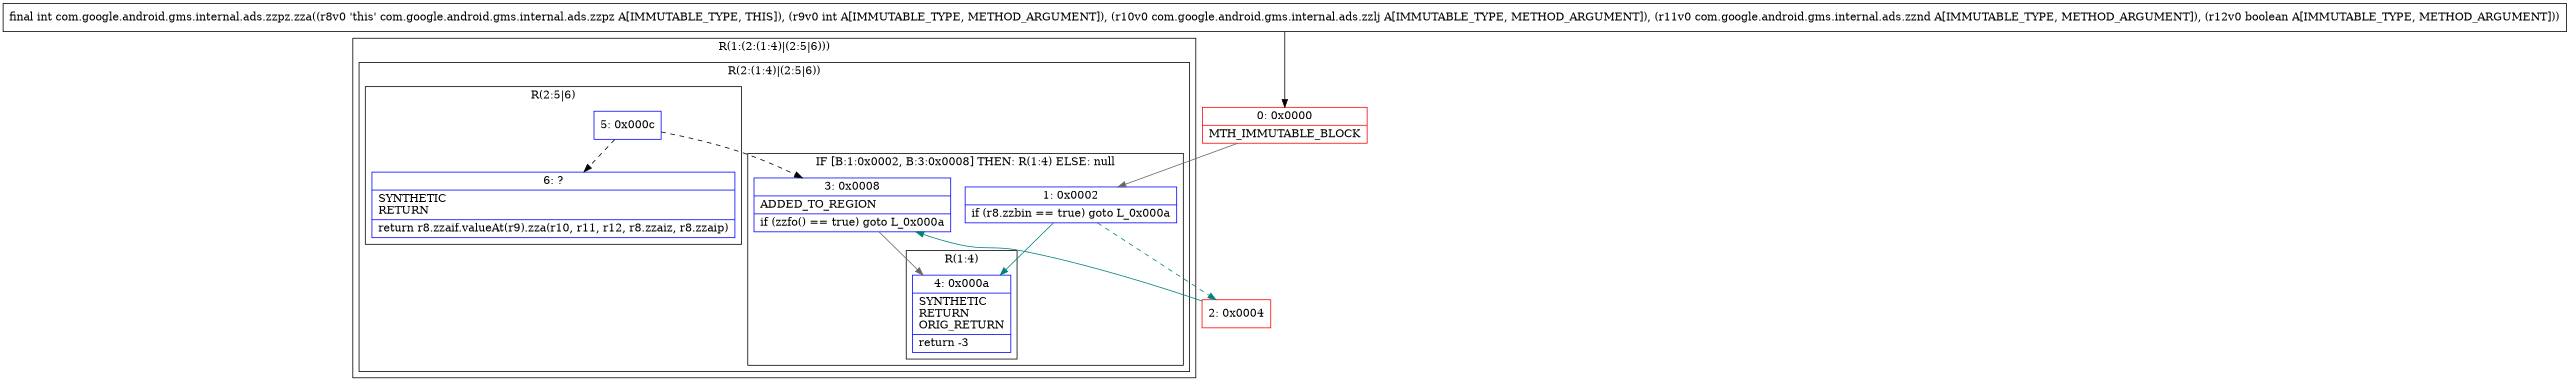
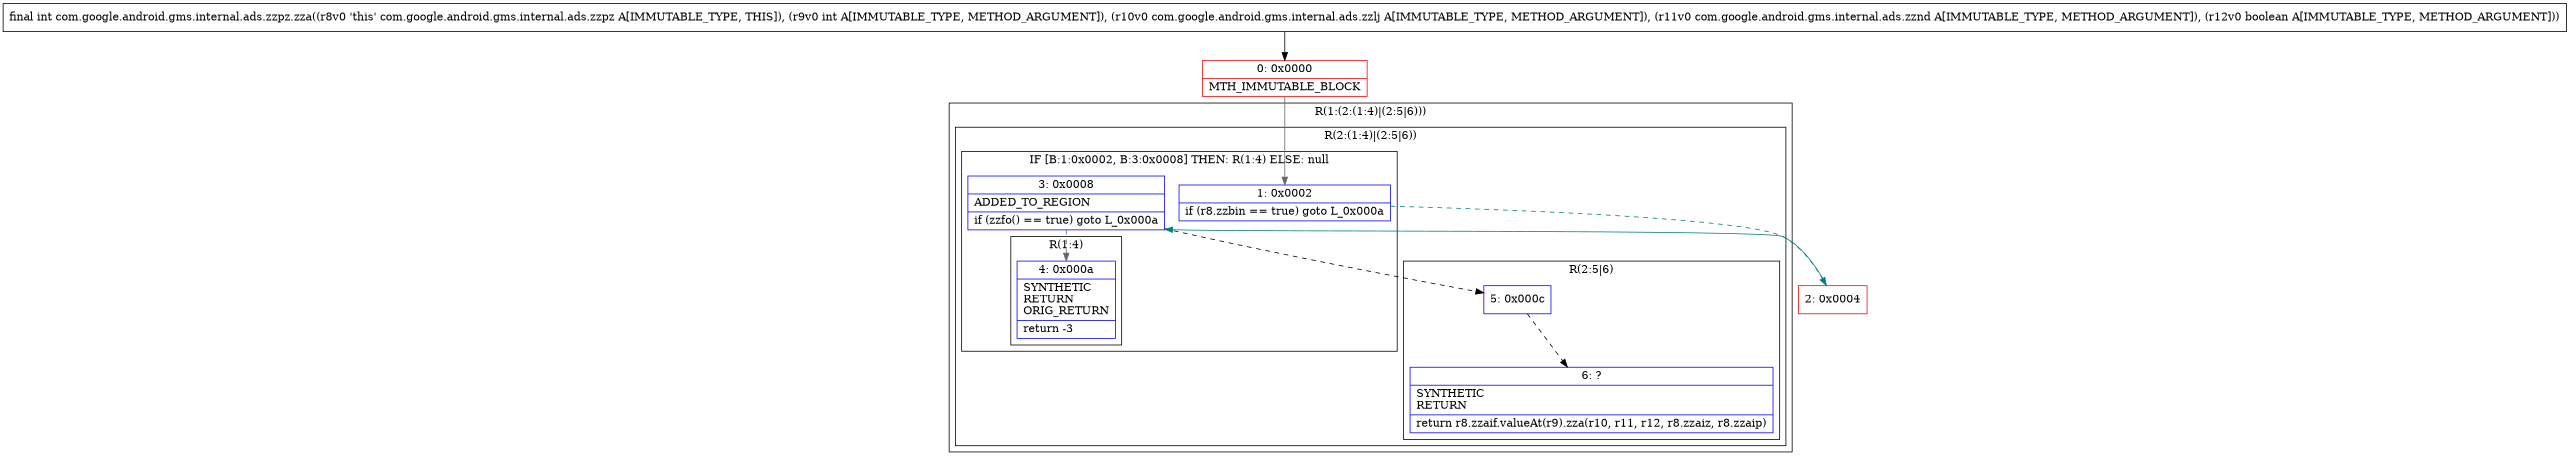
(730, 149) -> (1320, 262)
(1030, 246) -> none
(898, 251) -> (1066, 242)
